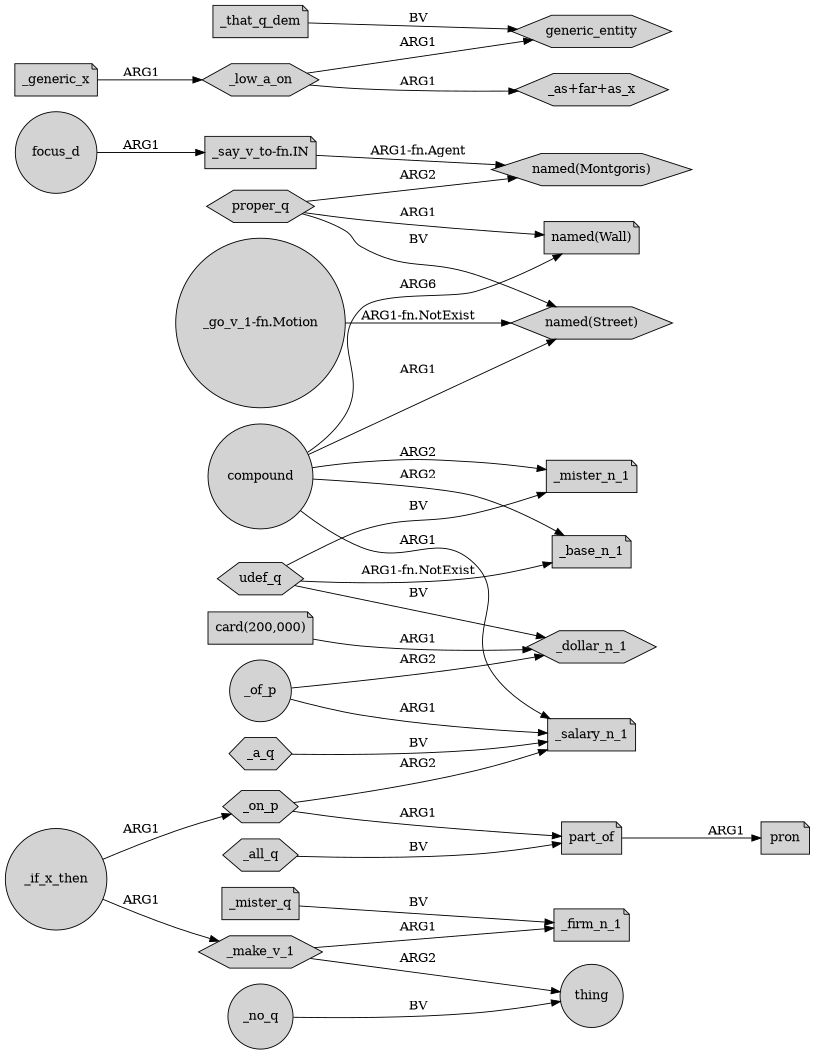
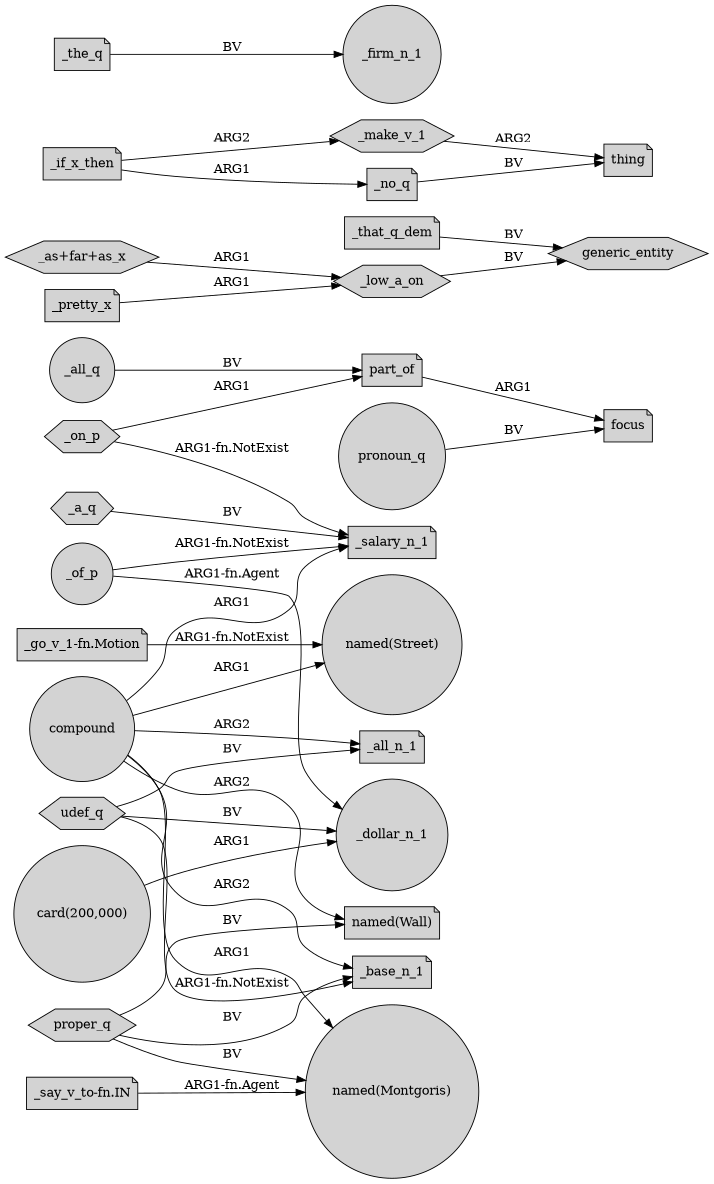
(418, 43) -> (513, 258)
(56, 80) -> (82, 306)
(409, 90) -> (239, 269)
(56, 153) -> none
(592, 170) -> (392, 1092)
(418, 175) -> (232, 1054)
(418, 213) -> (232, 921)
(422, 265) -> (243, 1041)
(418, 285) -> (232, 782)
(260, 323) -> (82, 645)
(592, 323) -> (392, 645)
none -> (392, 456)
(592, 476) -> (392, 747)
(260, 628) -> (82, 914)
(592, 647) -> (392, 835)
(418, 660) -> (232, 574)
(418, 708) -> (232, 544)
(418, 764) -> (232, 449)
(162, 836) -> (239, 181)
(785, 838) -> (628, 426)
(260, 855) -> (82, 370)
(56, 879) -> (82, 164)
(141, 900) -> (232, 138)
(260, 904) -> (82, 54)
(592, 925) -> (392, 54)
(430, 938) -> none
none -> (175, 959)
(592, 996) -> (628, 160)
(260, 1017) -> (392, 184)
